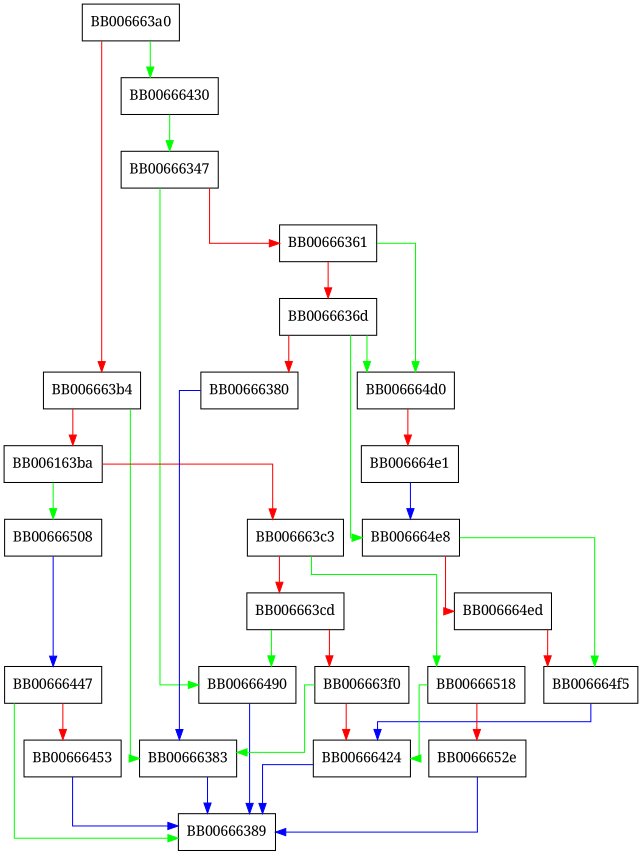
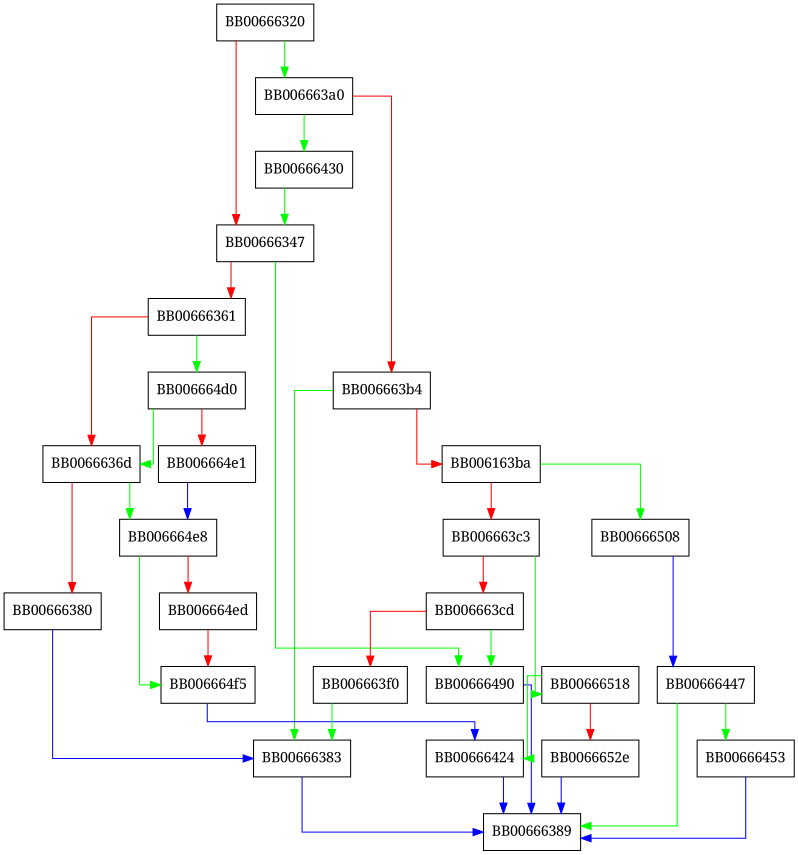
none -> (265, 22)
(367, 348) -> (153, 438)
(63, 716) -> (726, 716)
(346, 716) -> none
